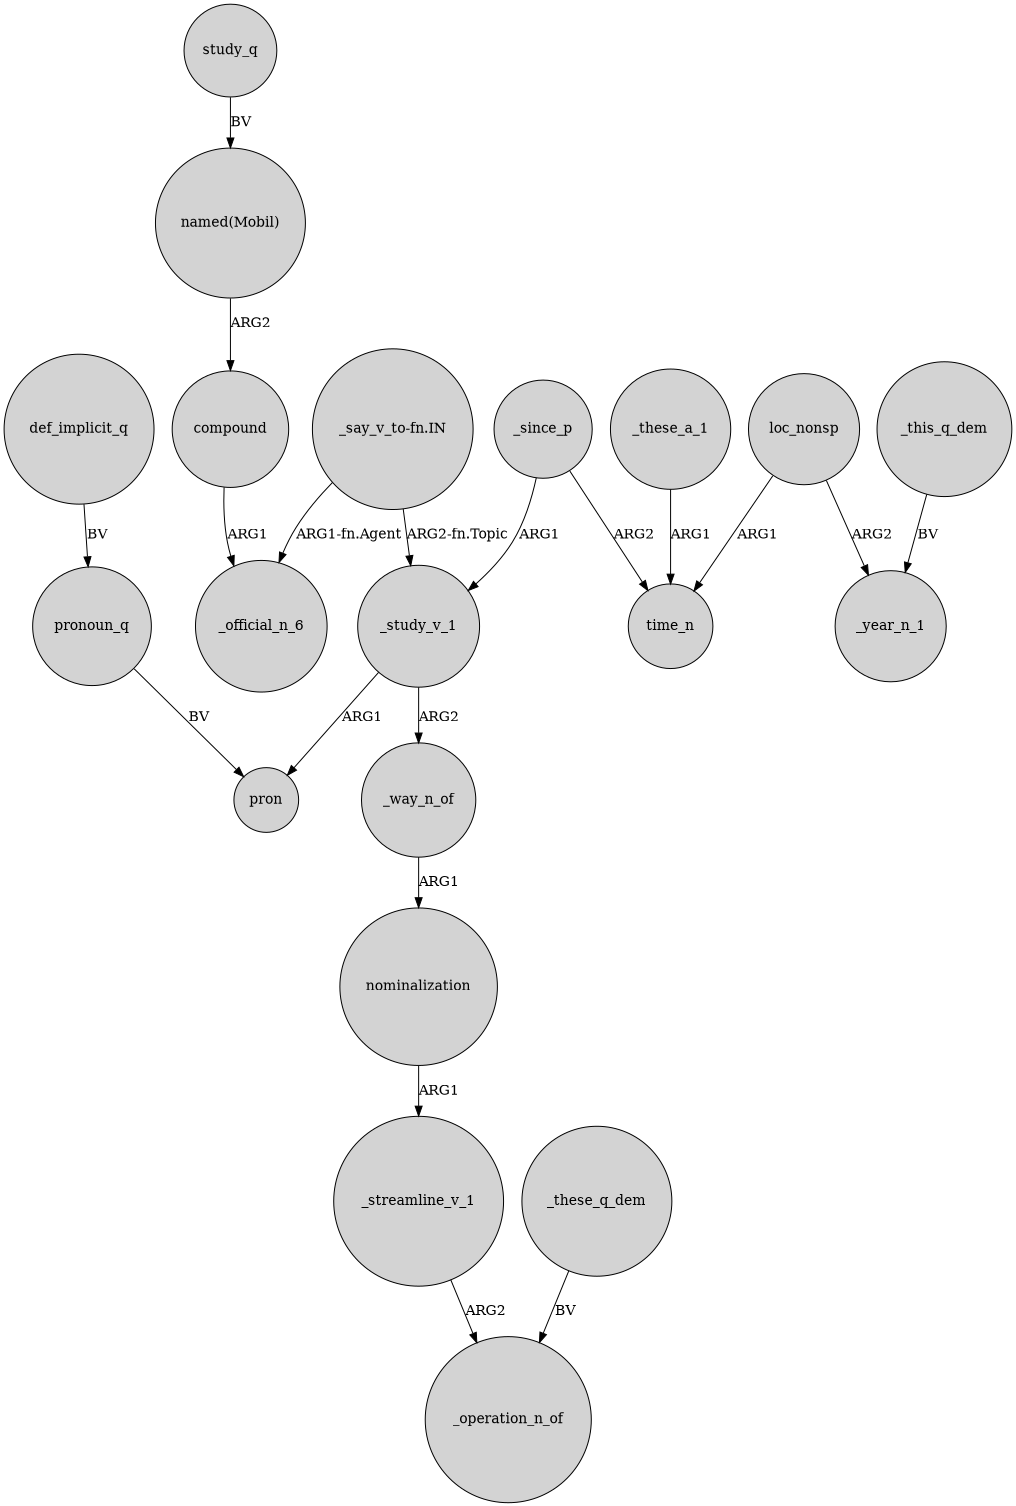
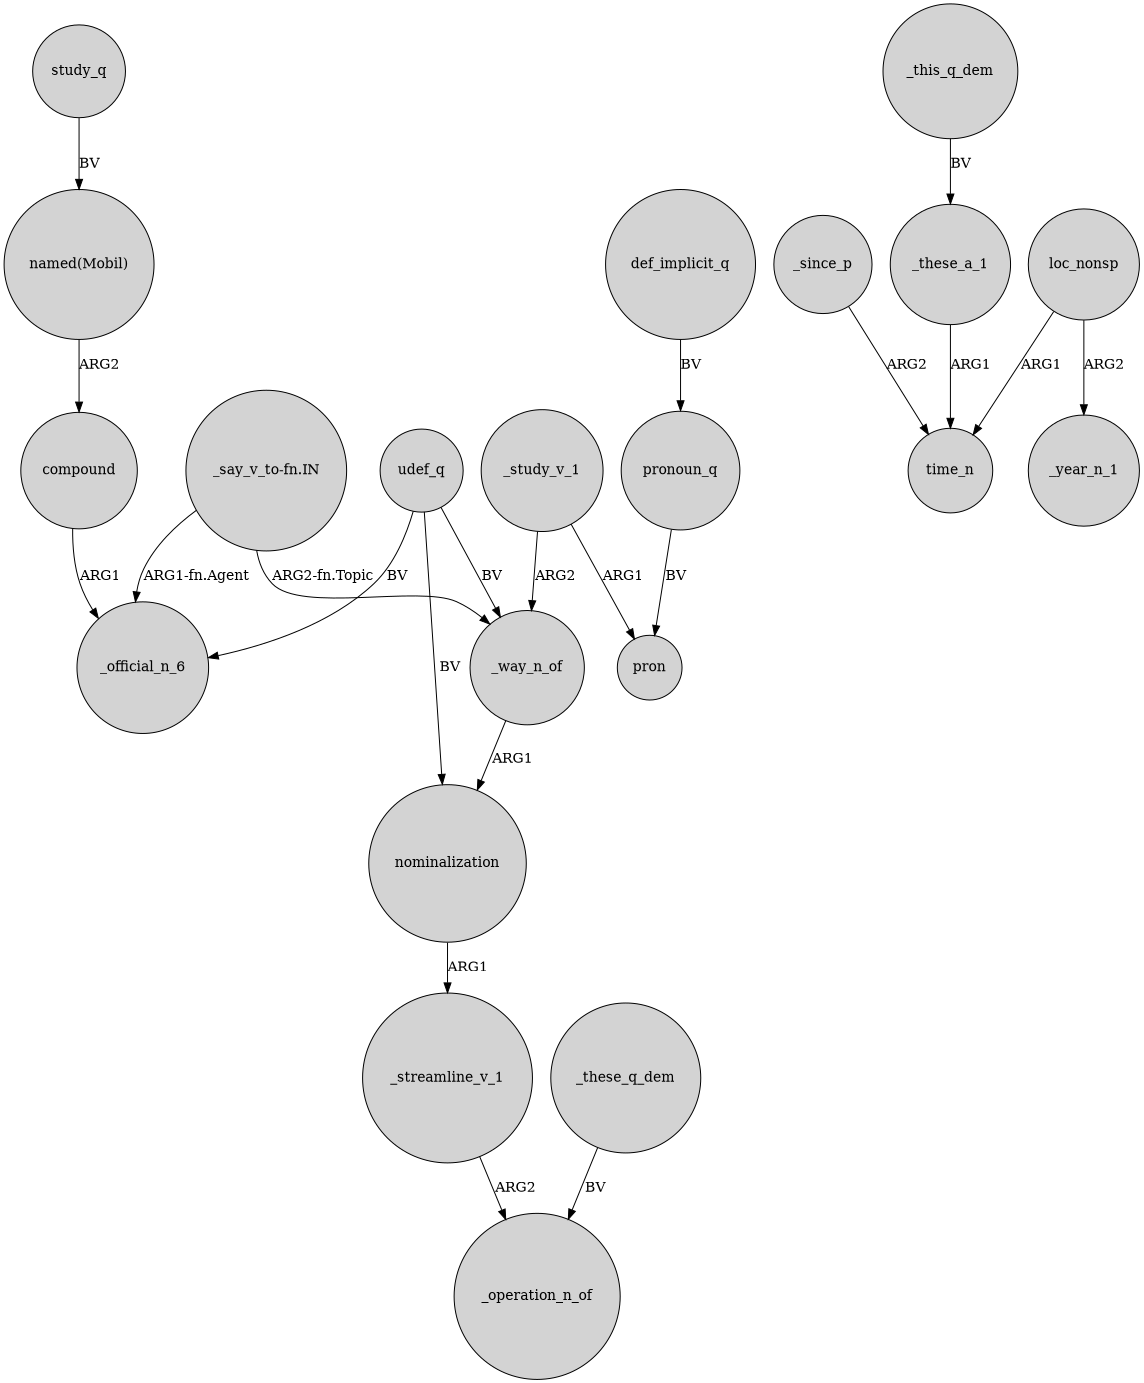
none -> (422, 471)
(917, 528) -> (950, 166)
(406, 532) -> (372, 597)
(516, 536) -> none
